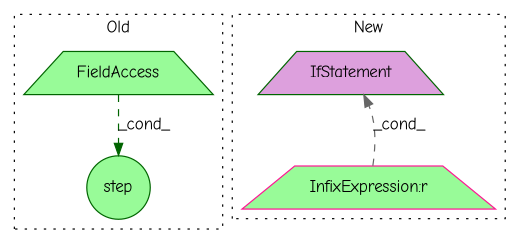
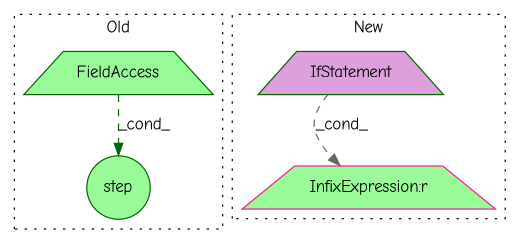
(375, 136) -> (314, 126)
